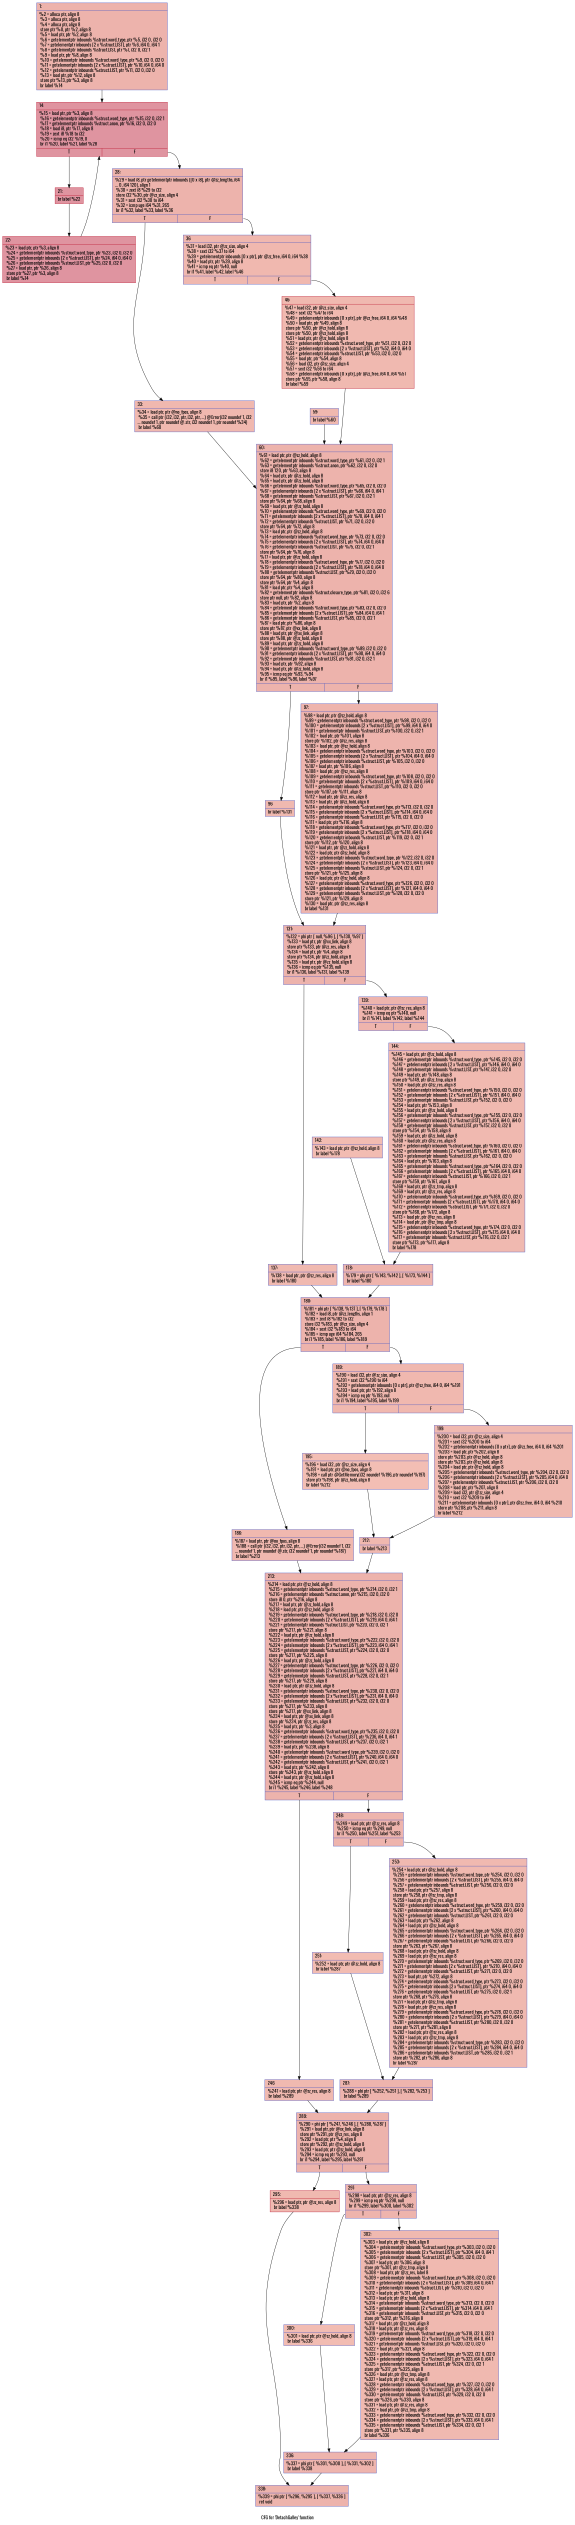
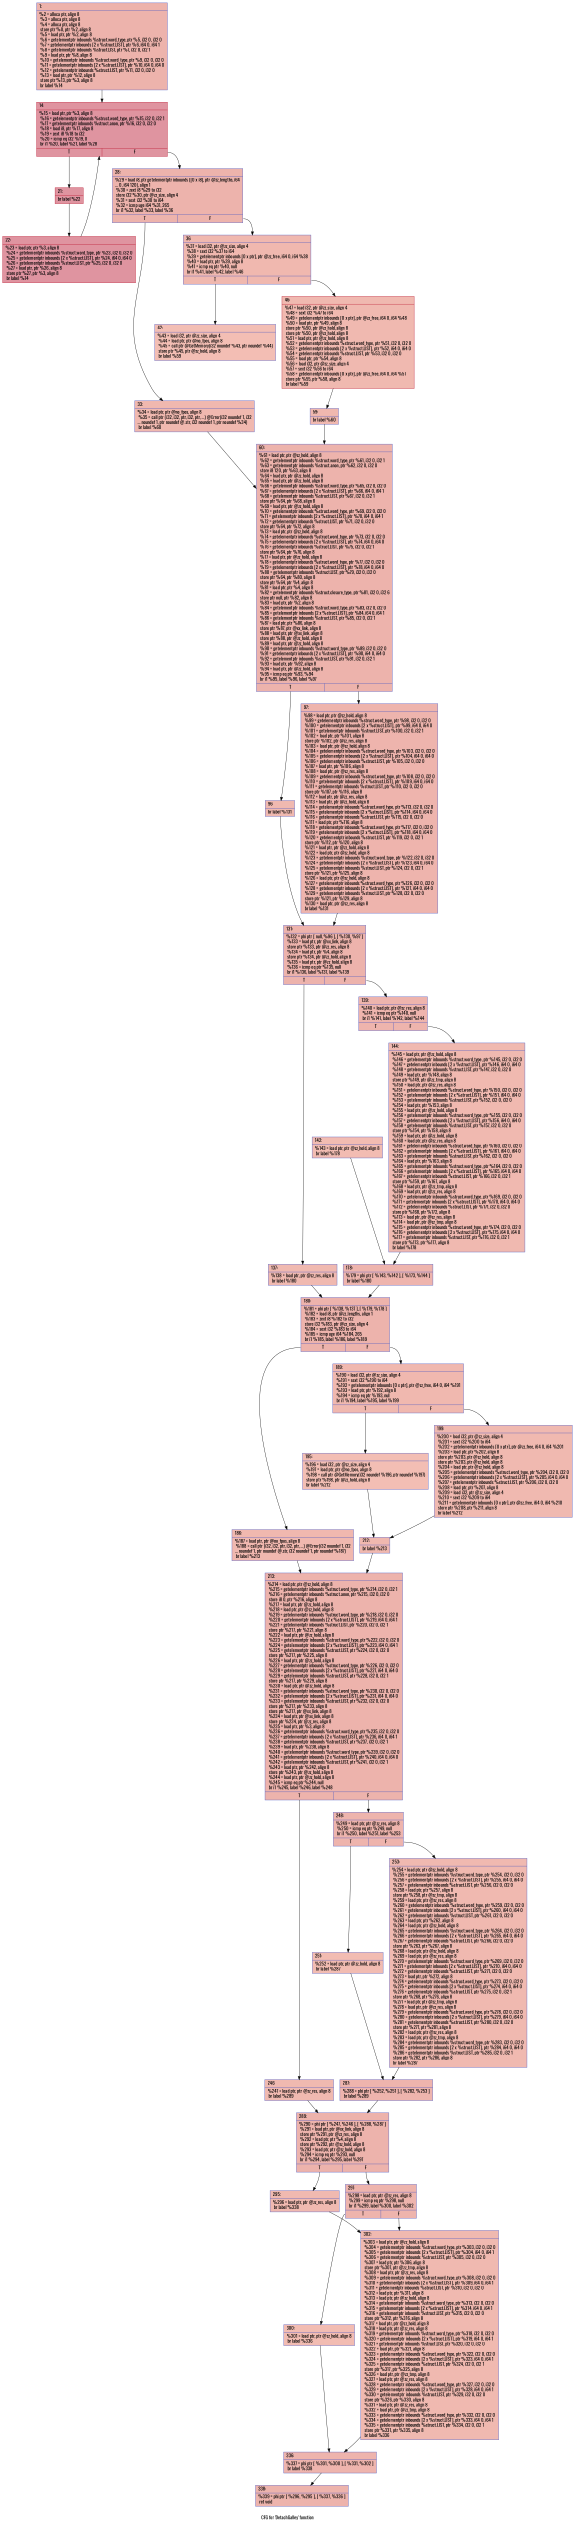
none -> (215, 342)
(343, 415) -> (331, 397)
(333, 792) -> (333, 792)
(305, 2201) -> (305, 2201)
(396, 2273) -> (396, 2273)
(269, 2346) -> (344, 2220)
